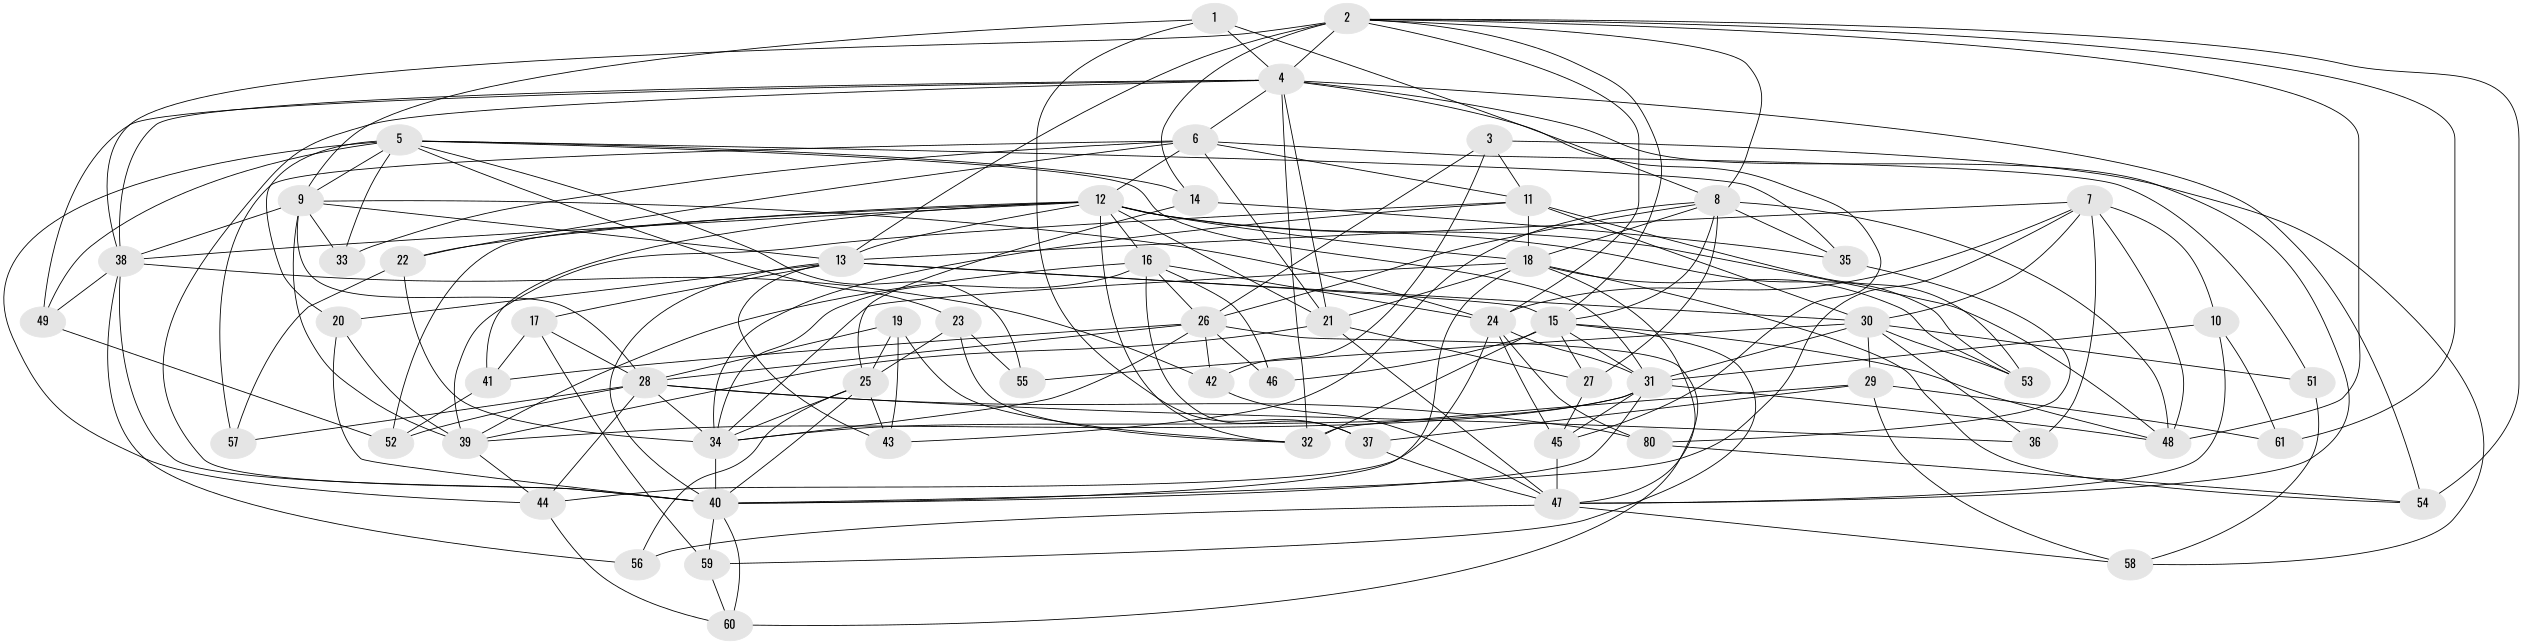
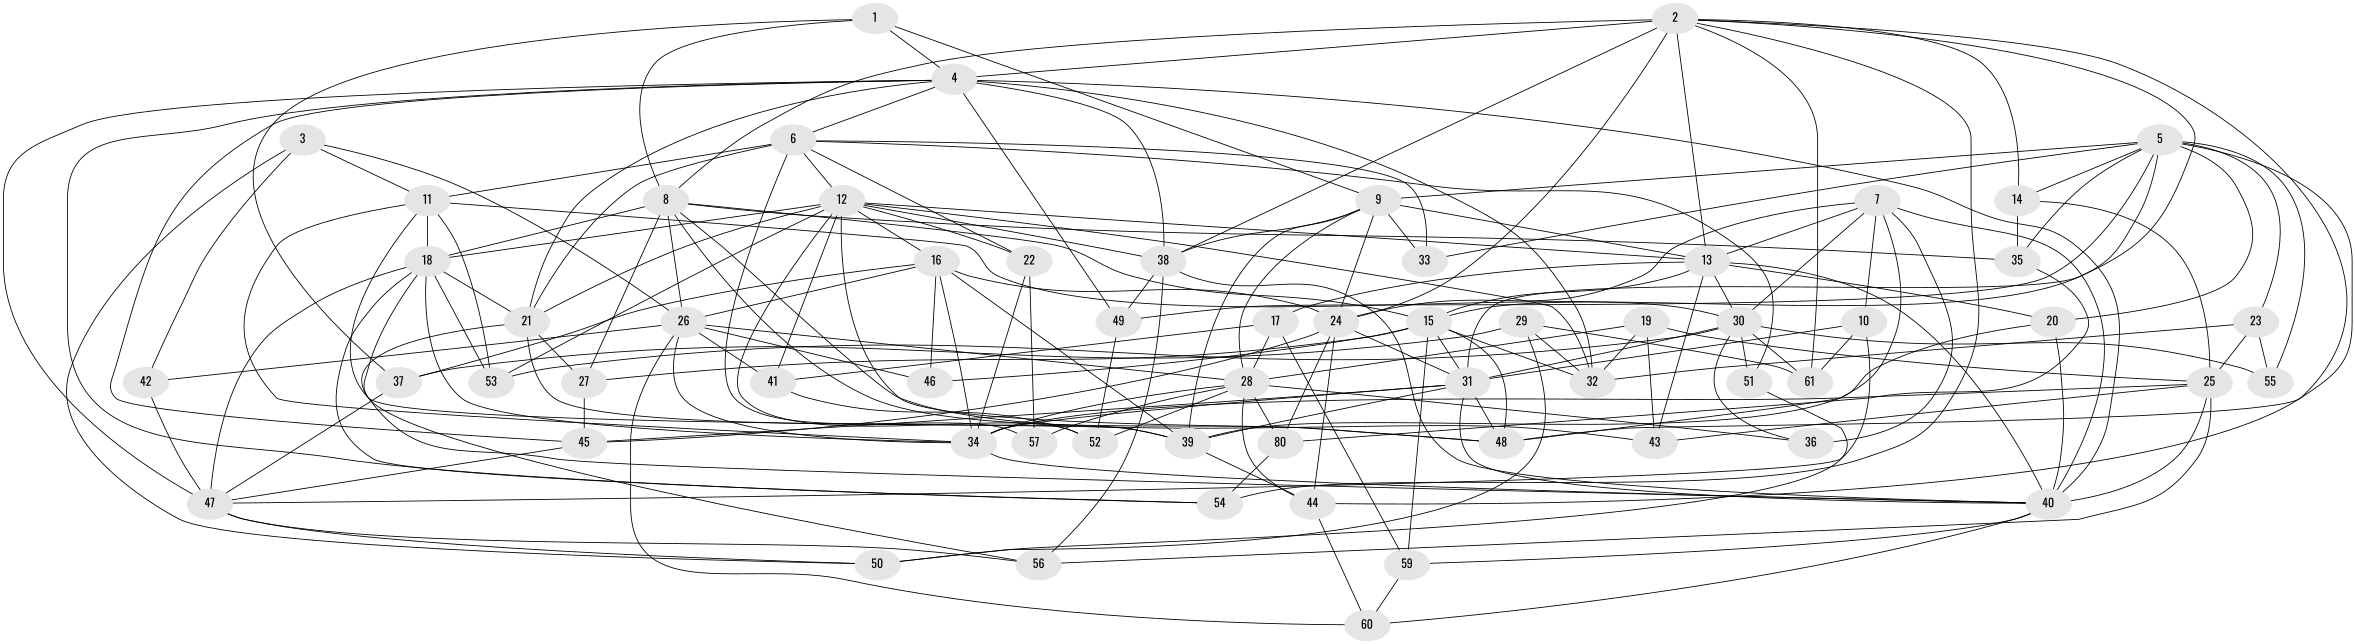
(648, 278) -> none
(1869, 346) -> (1775, 352)
(1428, 401) -> (579, 472)
(2130, 565) -> (878, 565)
